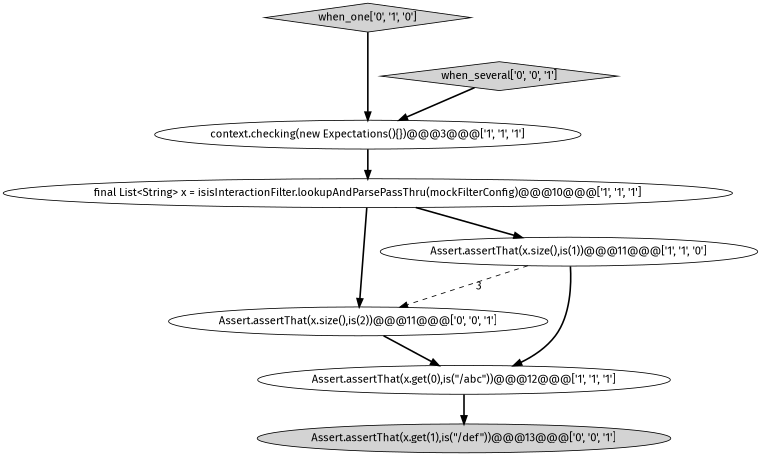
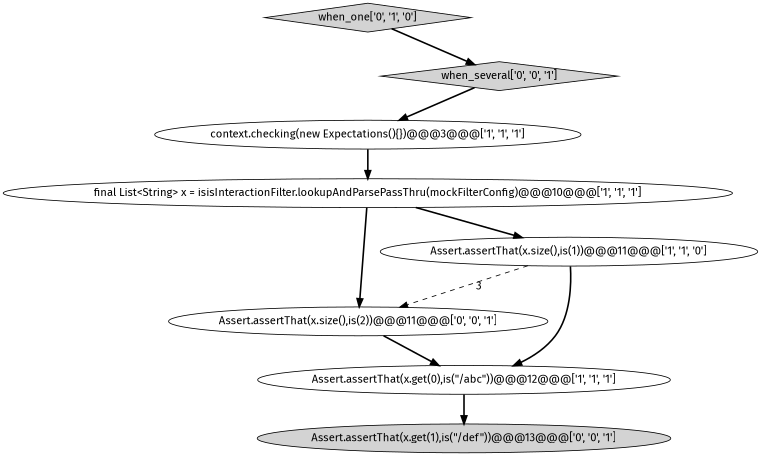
(368, 72) -> (429, 45)
